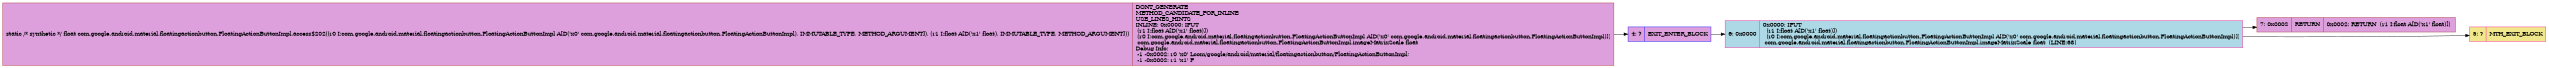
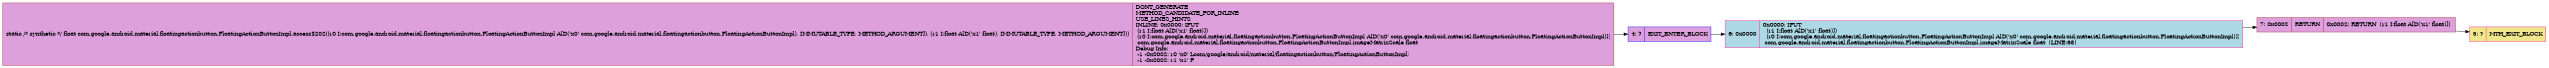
(2354, 37) -> (2461, 31)
